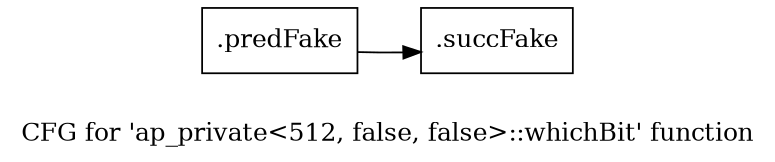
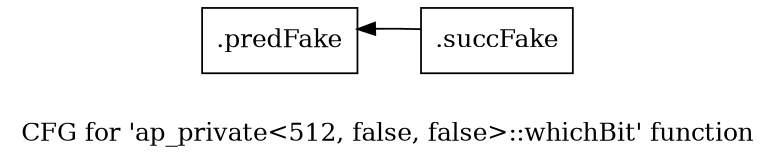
(380, 52) -> (398, 29)
